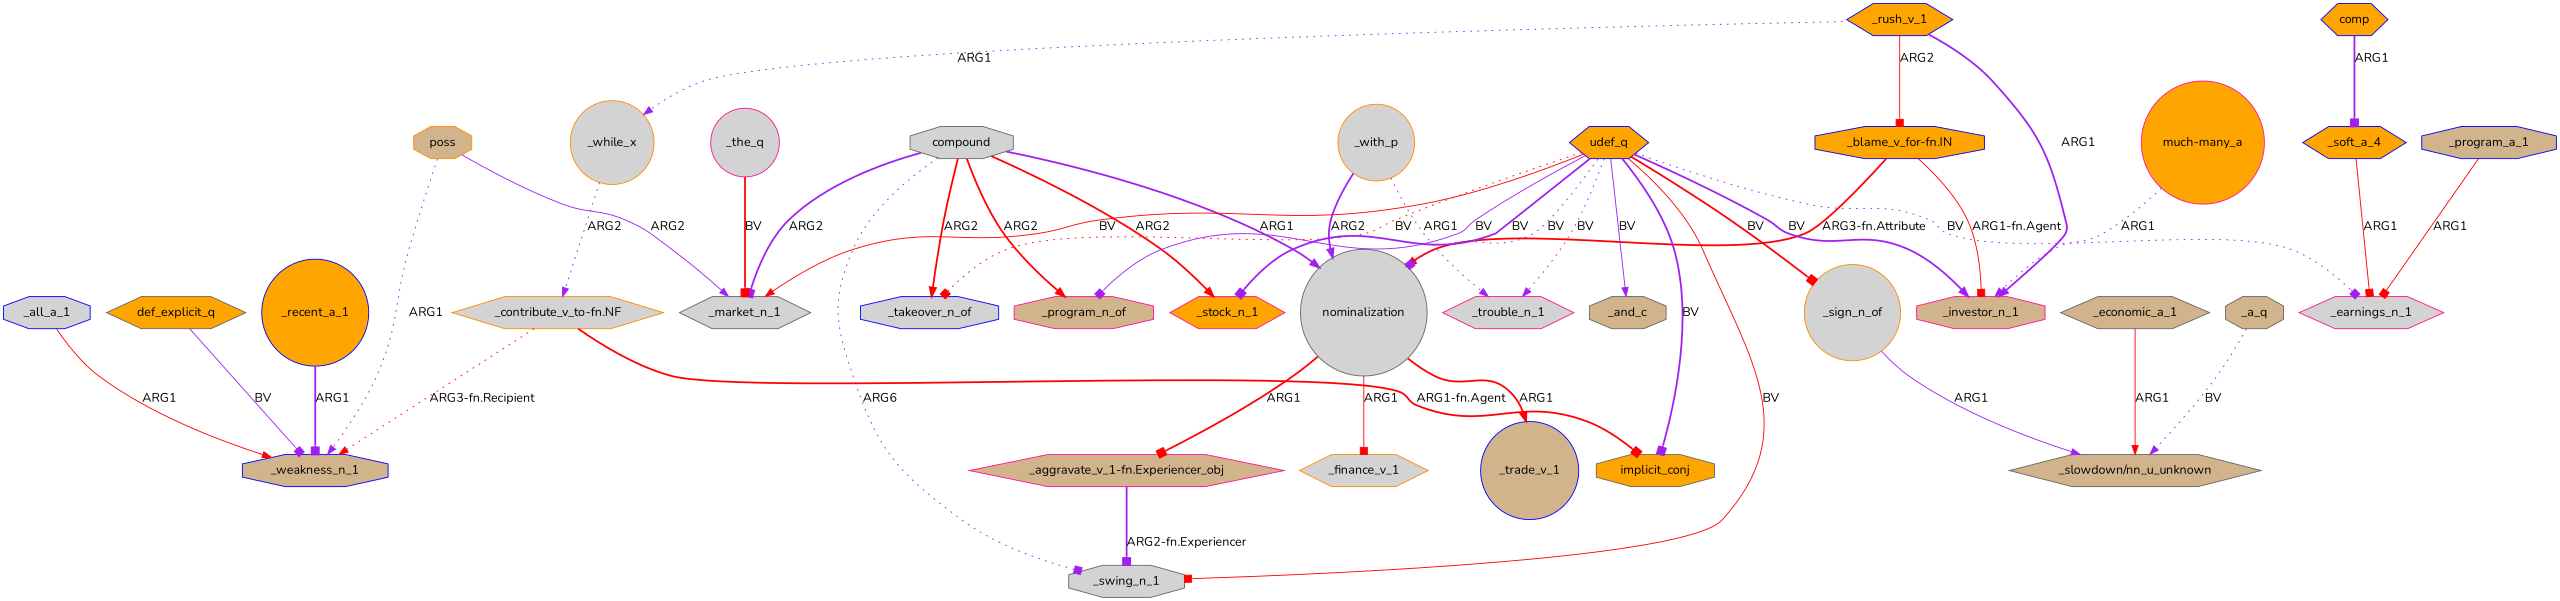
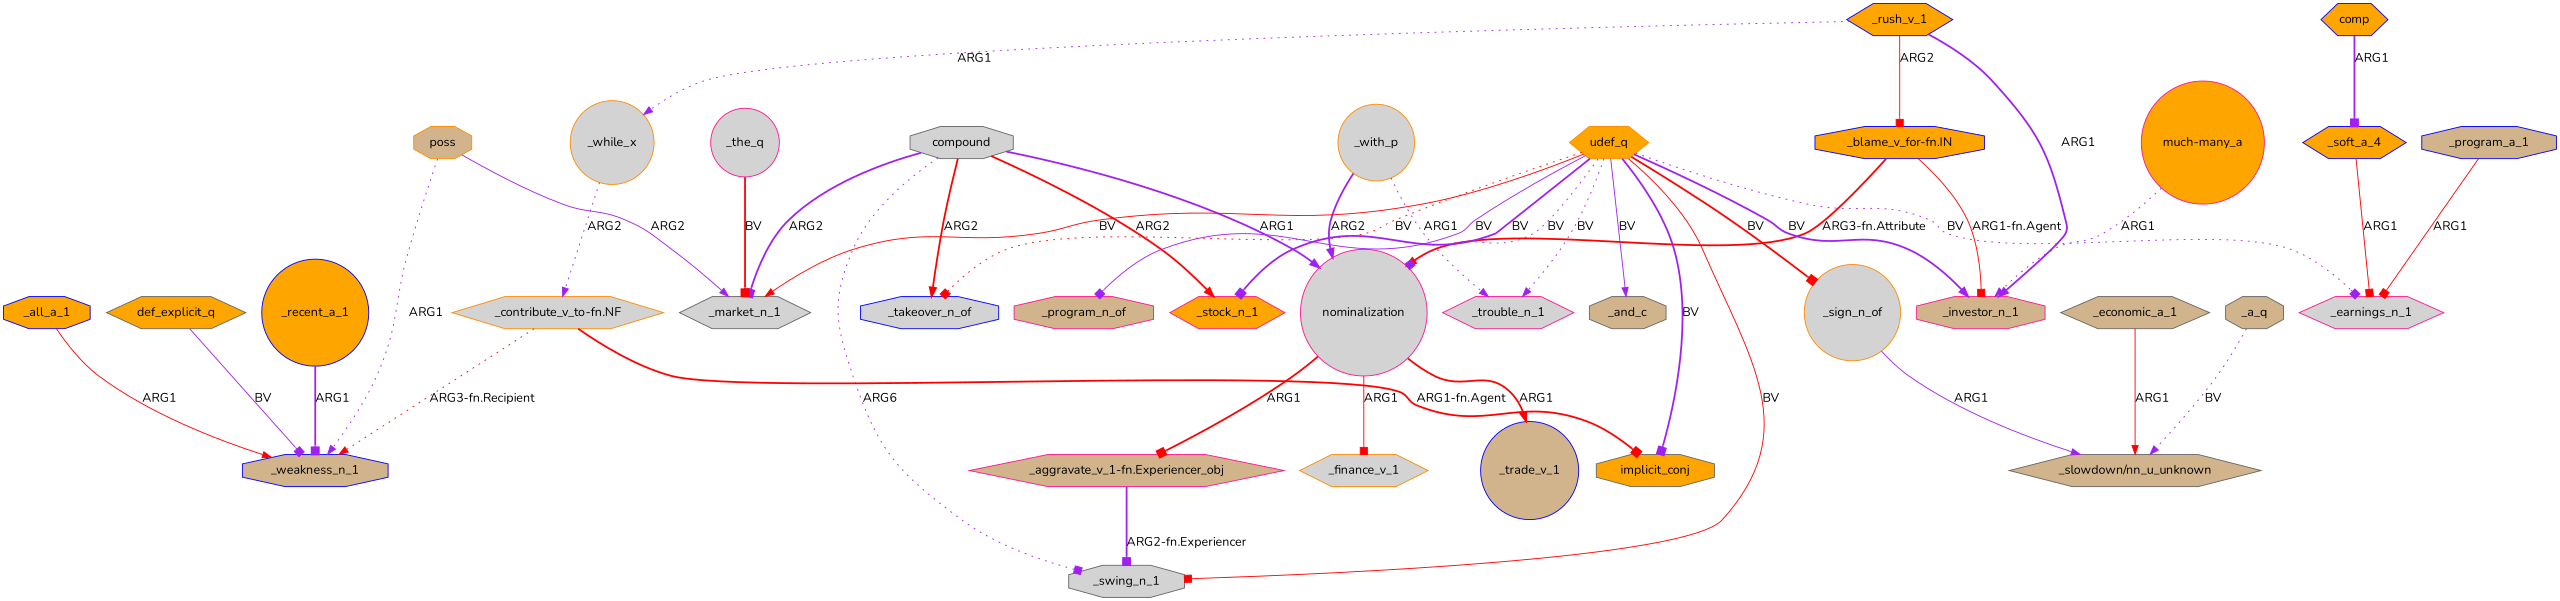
(1609, 143) -> (1609, 143)
(1002, 232) -> none
(47, 313) -> (47, 313)
(1364, 313) -> (1364, 313)
